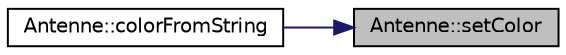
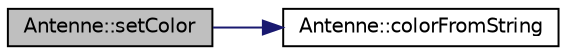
(309, 28) -> (238, 28)
